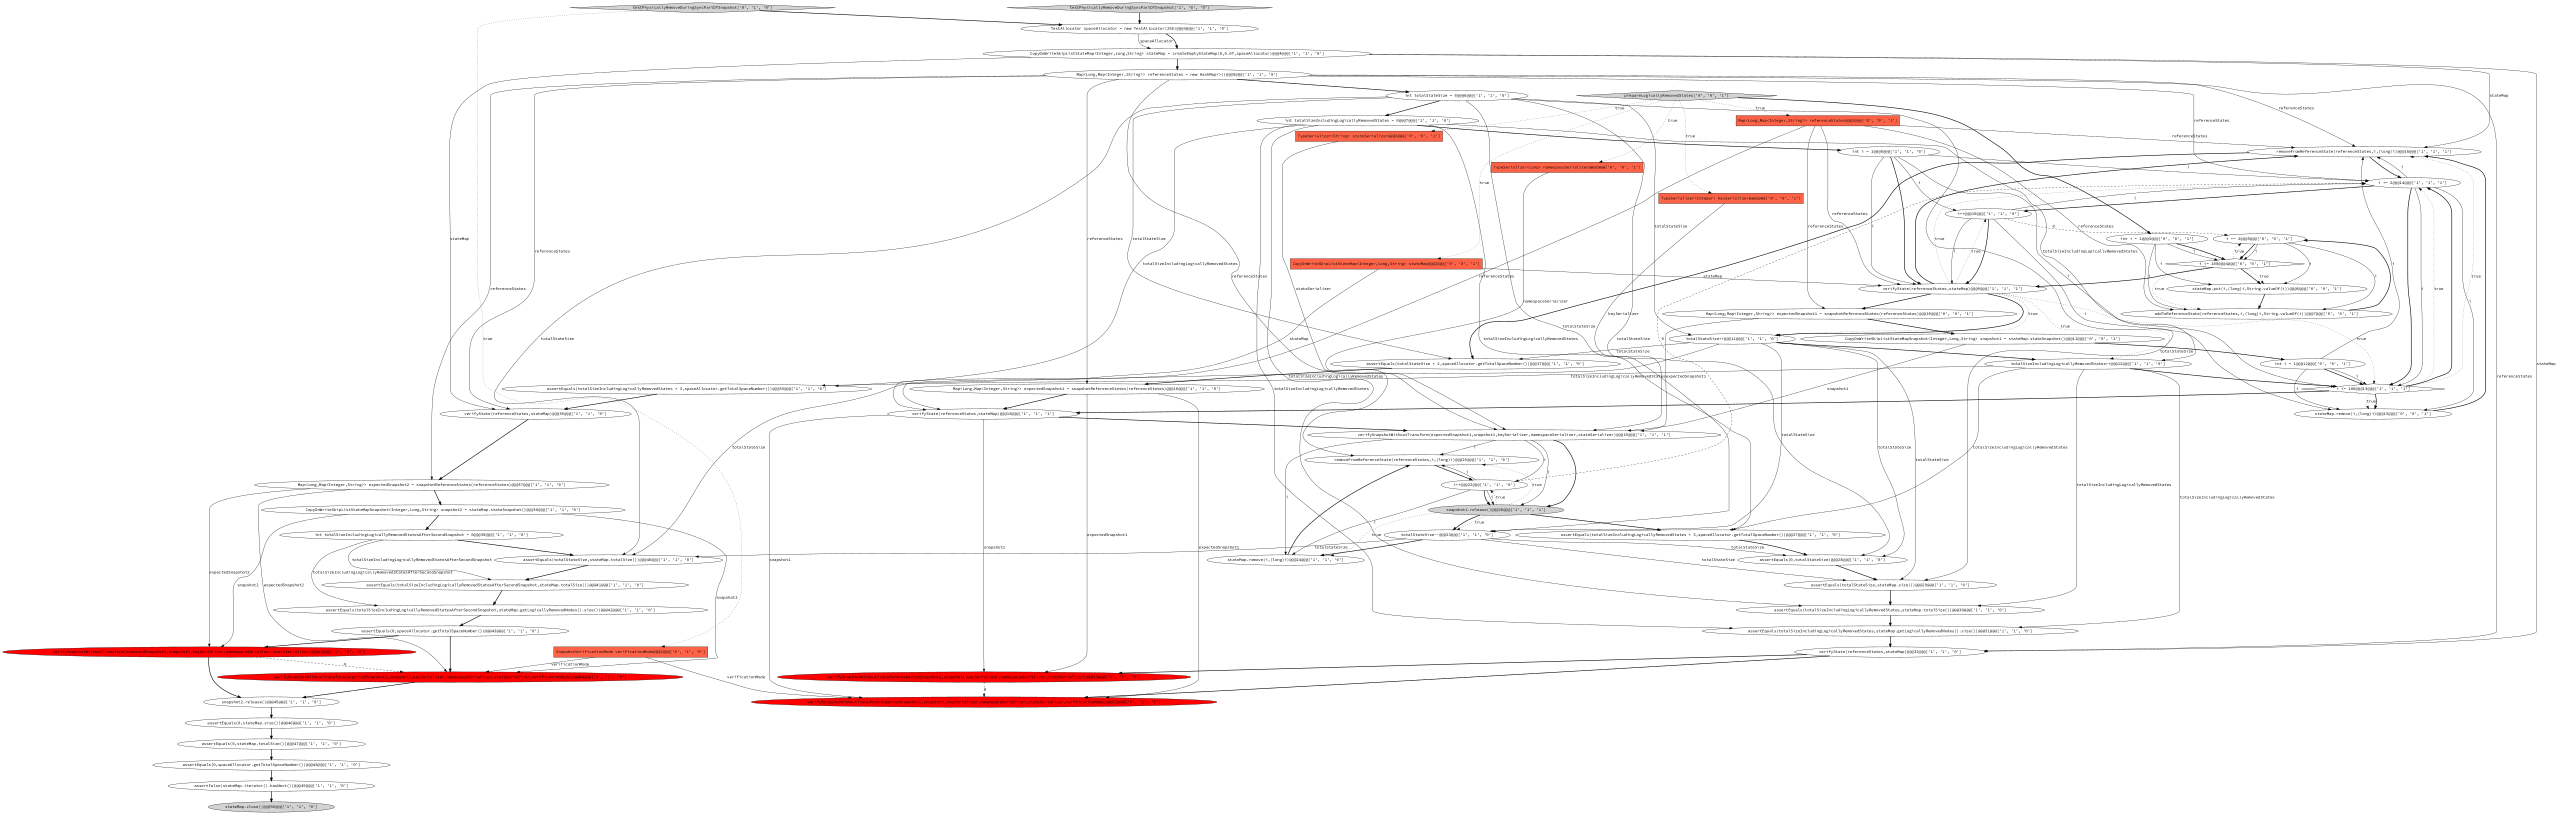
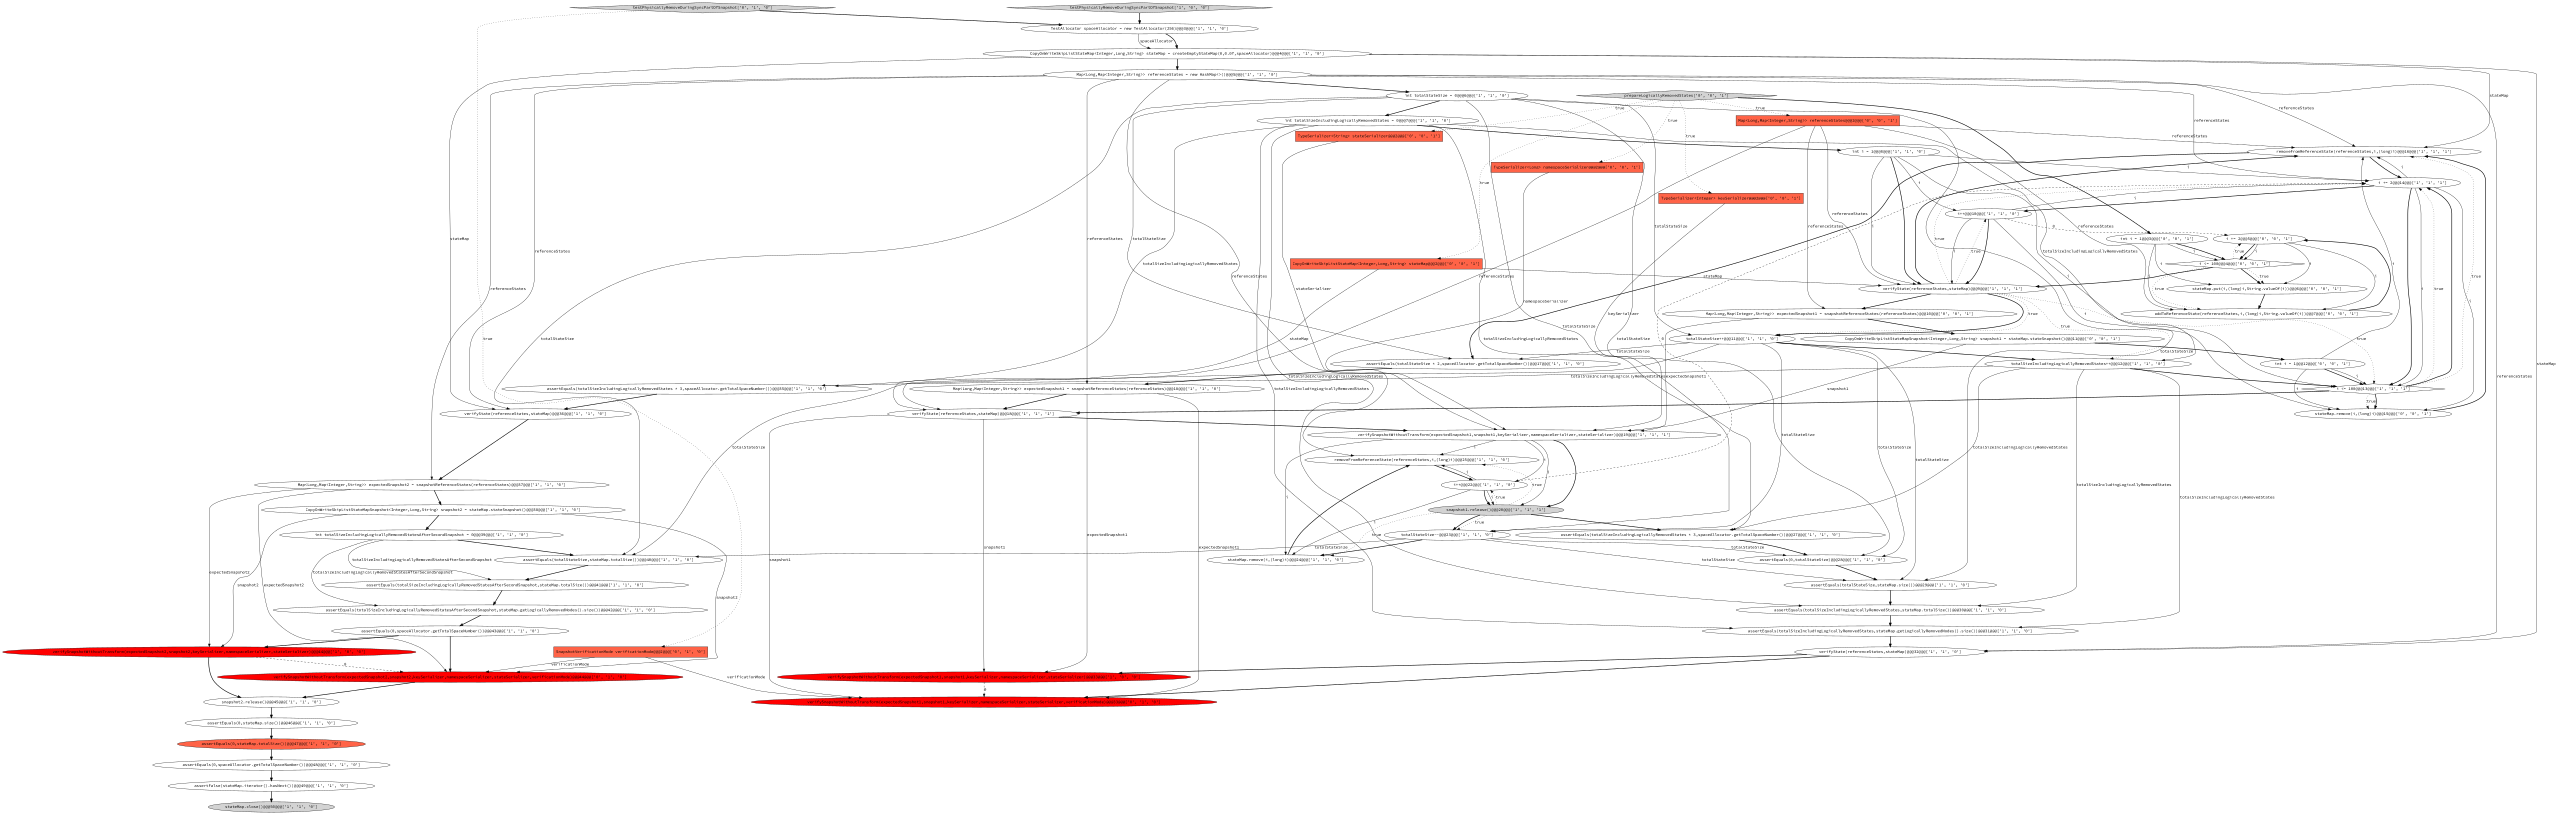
(271, 744) -> (271, 744)
